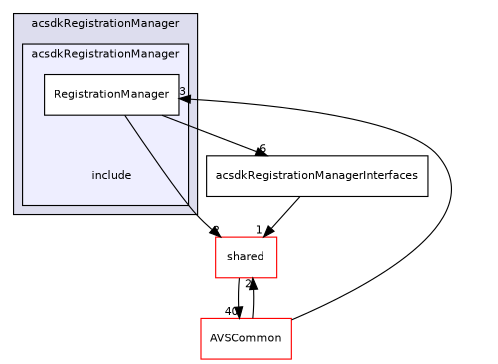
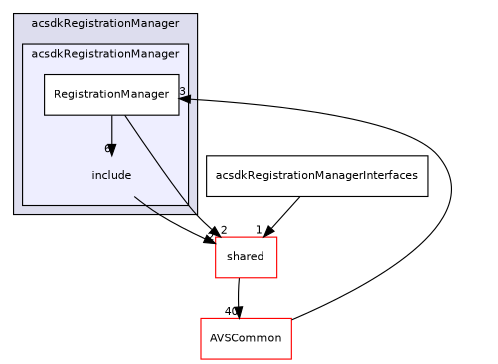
(209, 133) -> (112, 130)
(254, 304) -> (172, 222)
